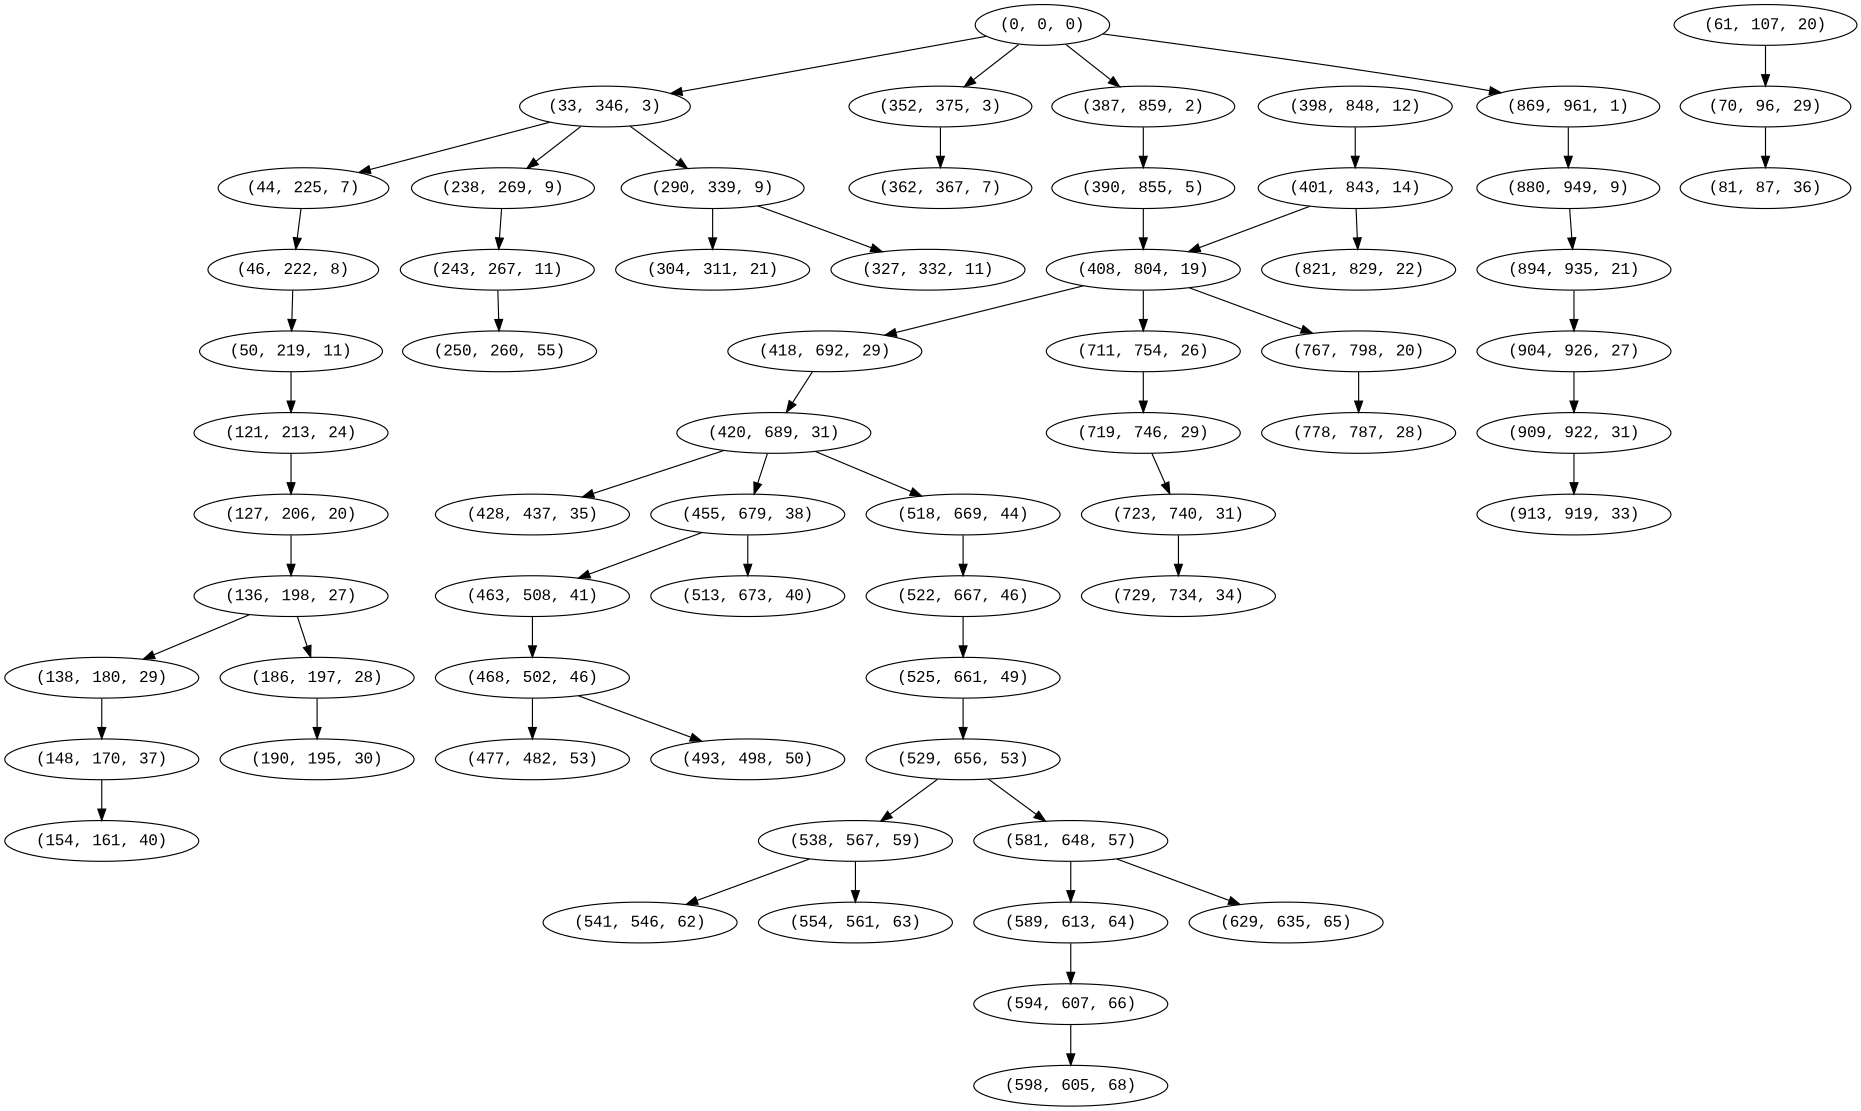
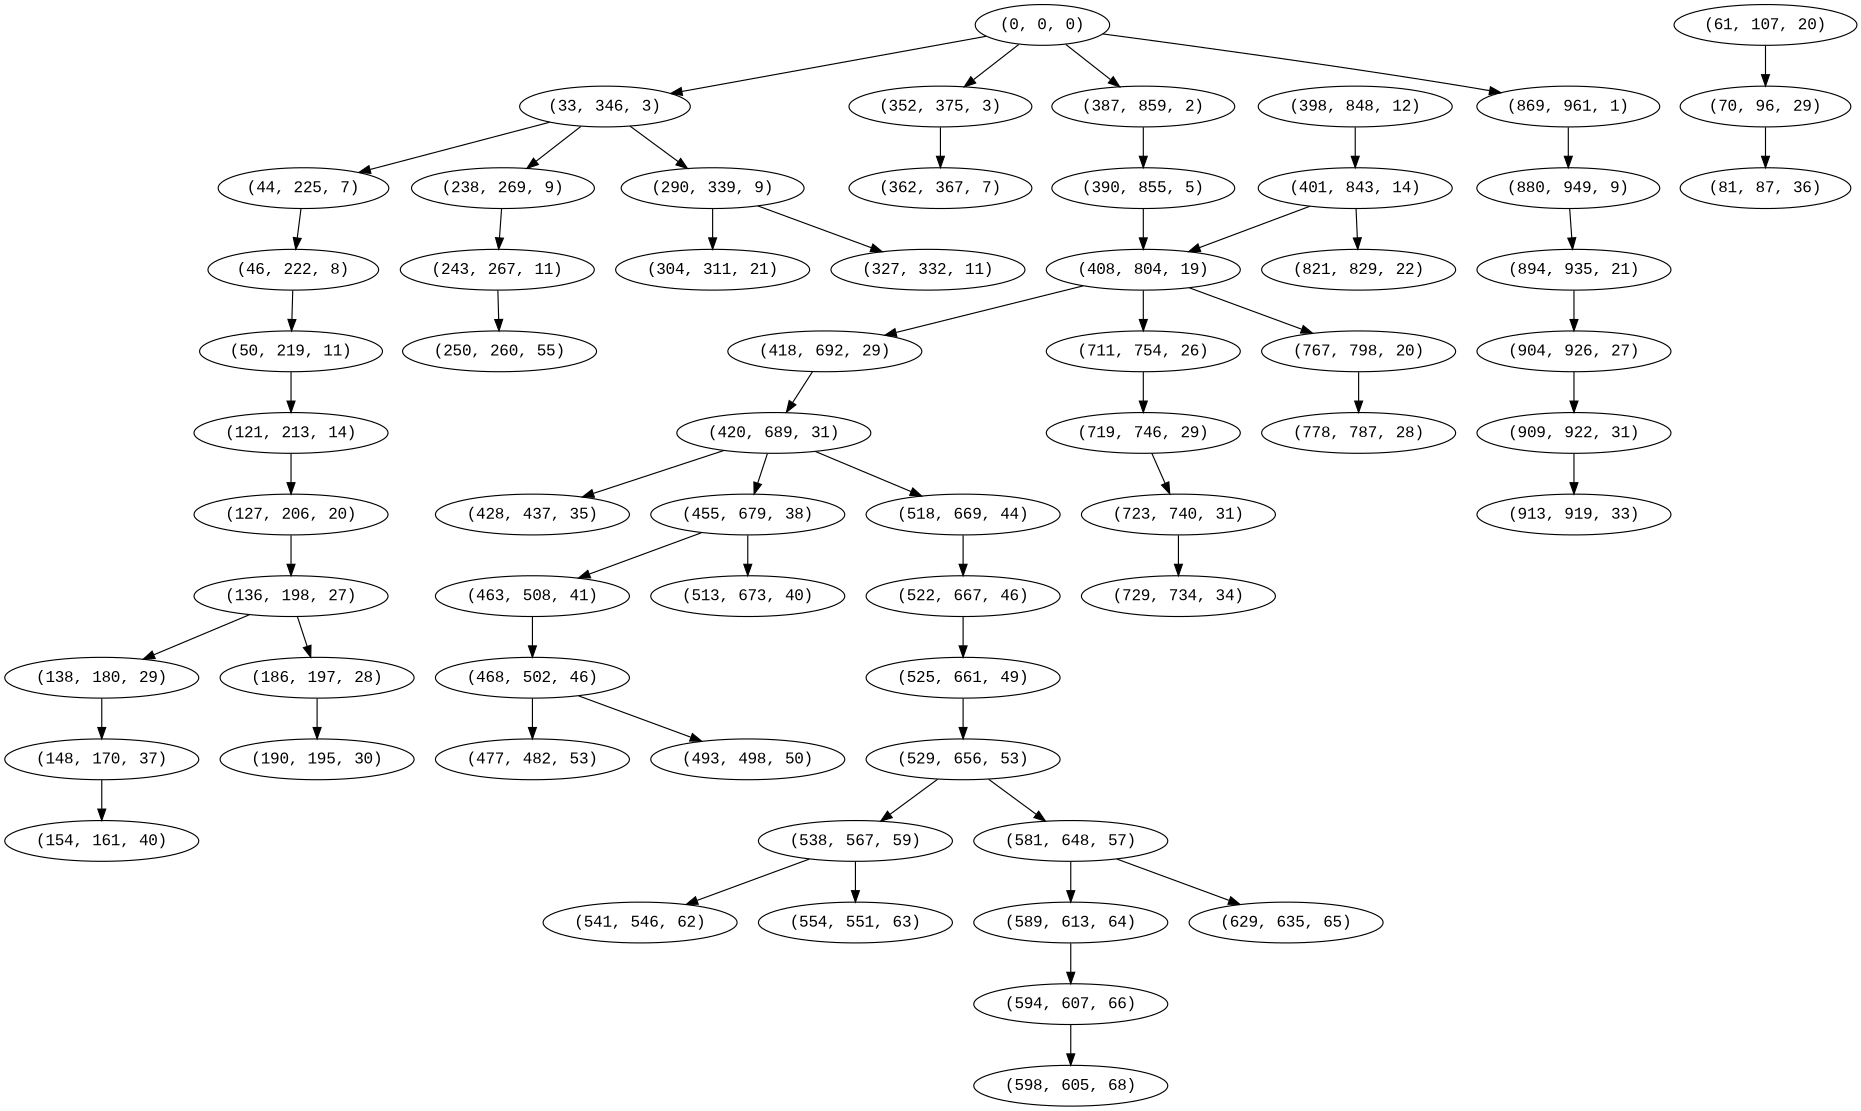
(291, 433) -> (291, 433)
(855, 923) -> (855, 923)
